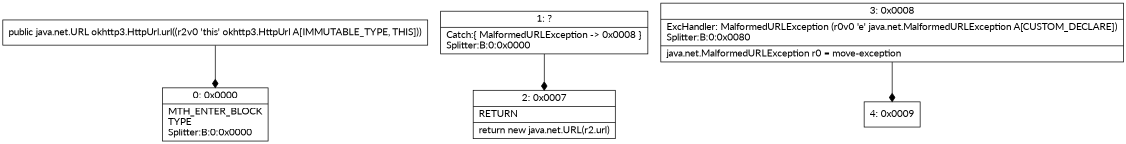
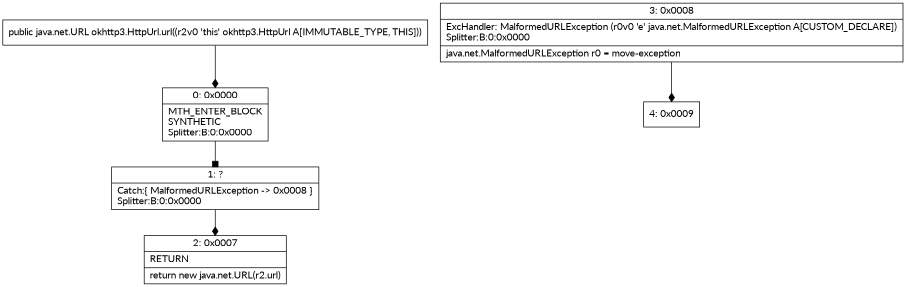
(709, 37) -> (488, 37)
(180, 122) -> (195, 122)
none -> (215, 150)
